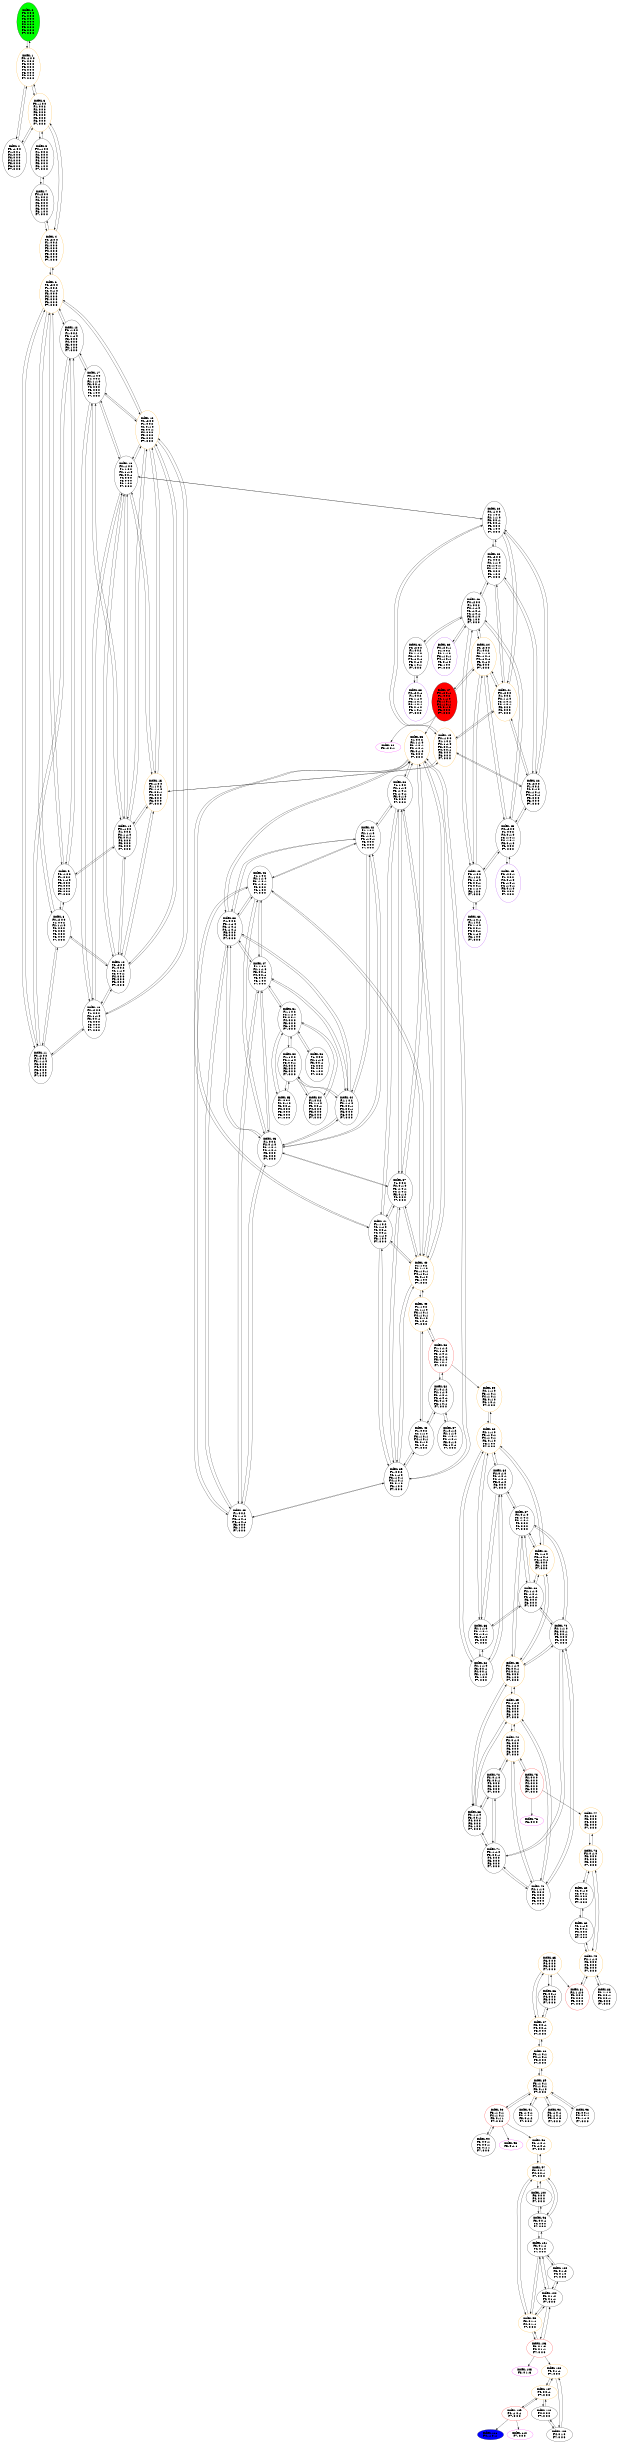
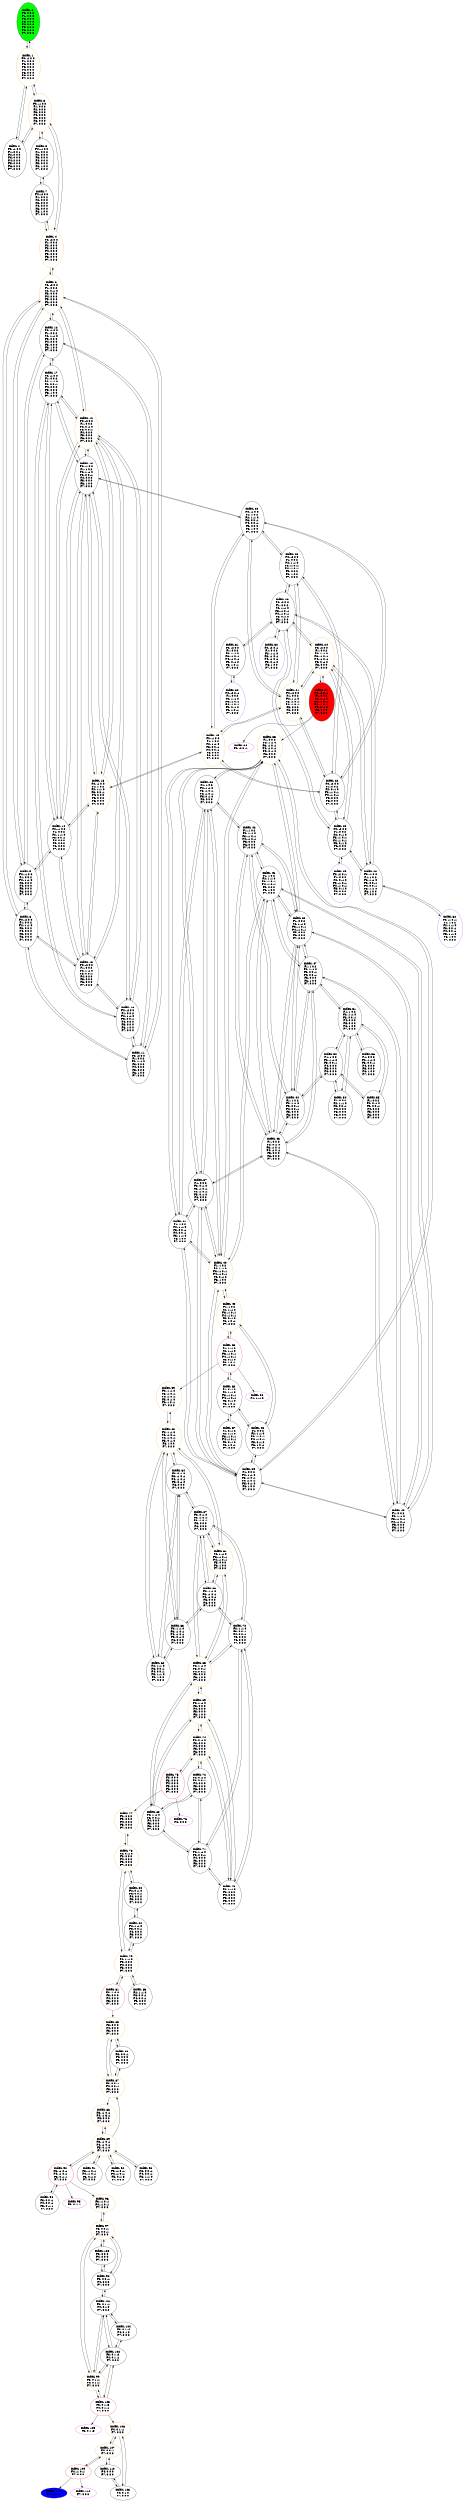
none -> (257, 1397)
(563, 1979) -> (113, 2013)
(542, 2044) -> (120, 2119)
